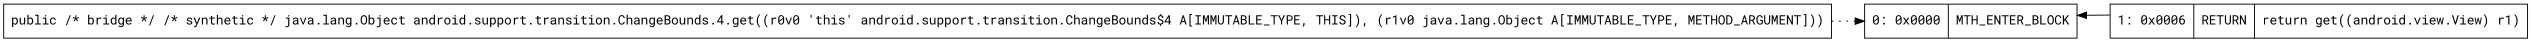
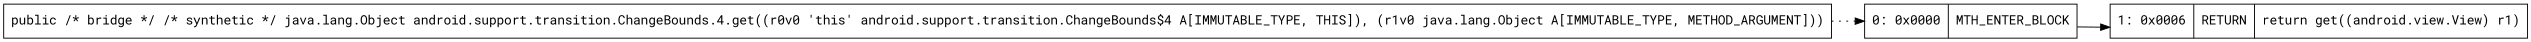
(2098, 15) -> (2089, 27)
